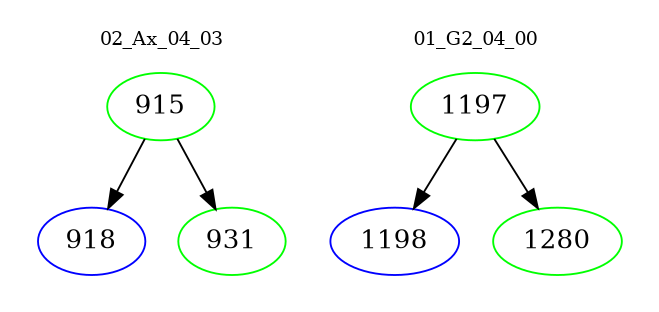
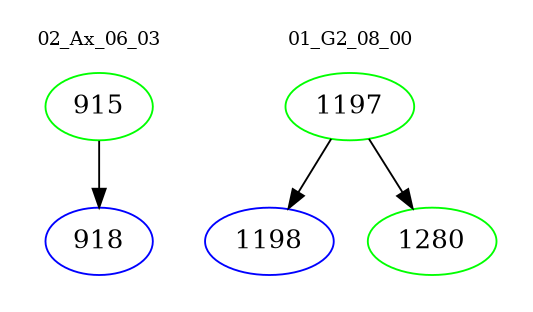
(162, 40) -> (99, 40)
(476, 40) -> (351, 40)
(232, 241) -> none
